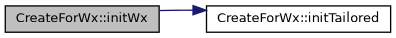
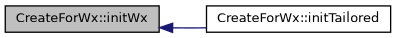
(176, 10) -> (189, 28)
